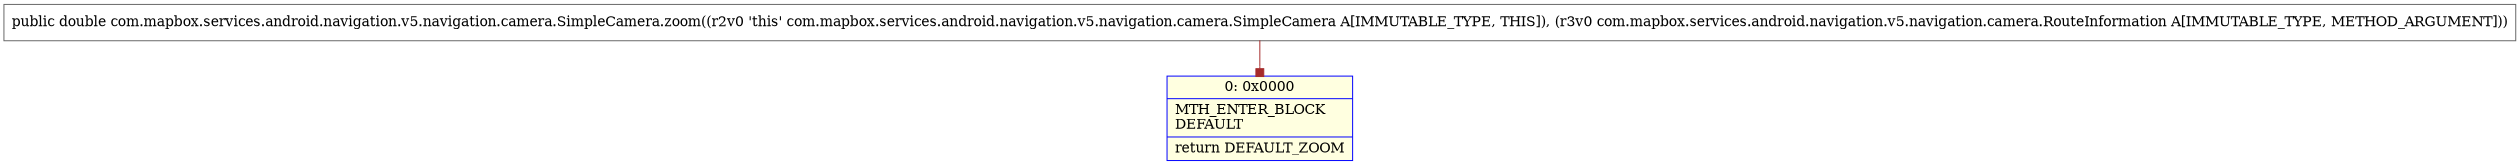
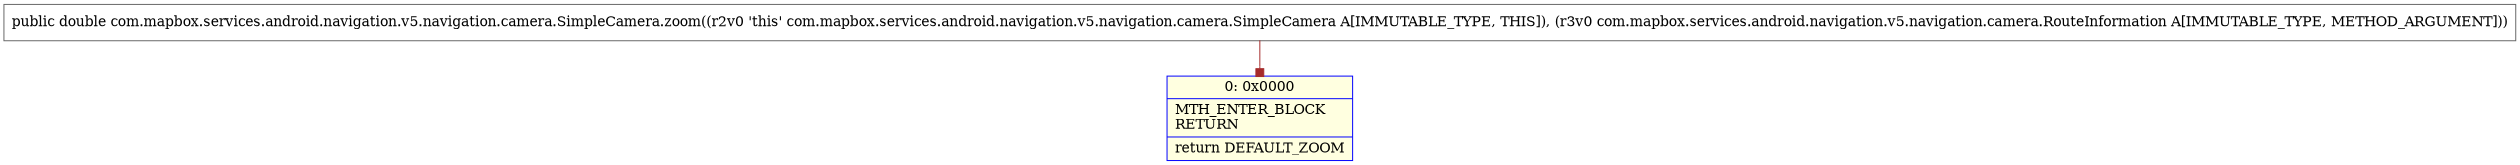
(1209, 125) -> (1207, 125)
